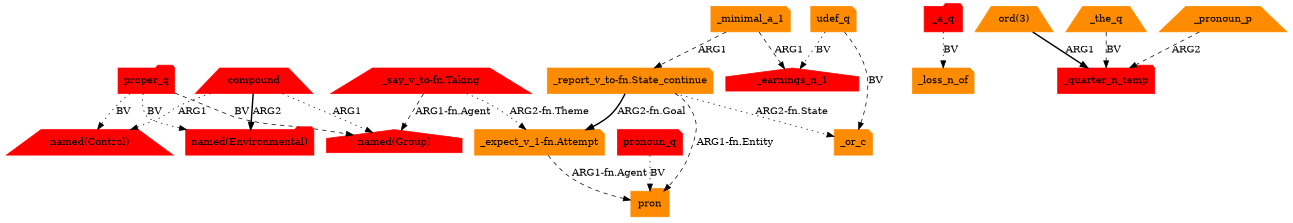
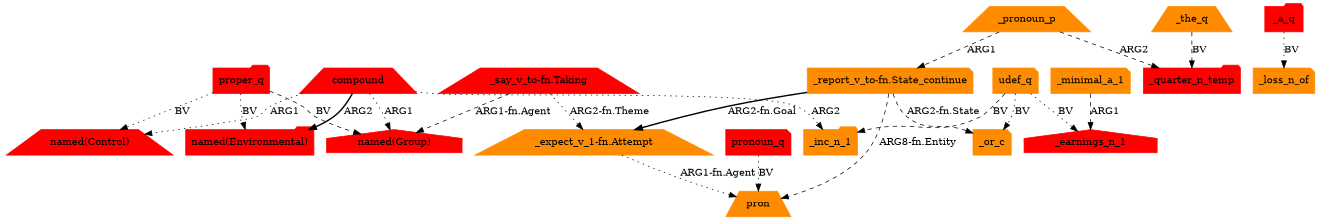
(1014, 19) -> none
(693, 48) -> (962, 49)
(867, 75) -> (1014, 109)
(751, 114) -> (916, 122)
(540, 142) -> (594, 142)
(735, 142) -> (918, 142)
none -> (831, 142)
(582, 184) -> (675, 177)
(650, 204) -> (758, 204)
